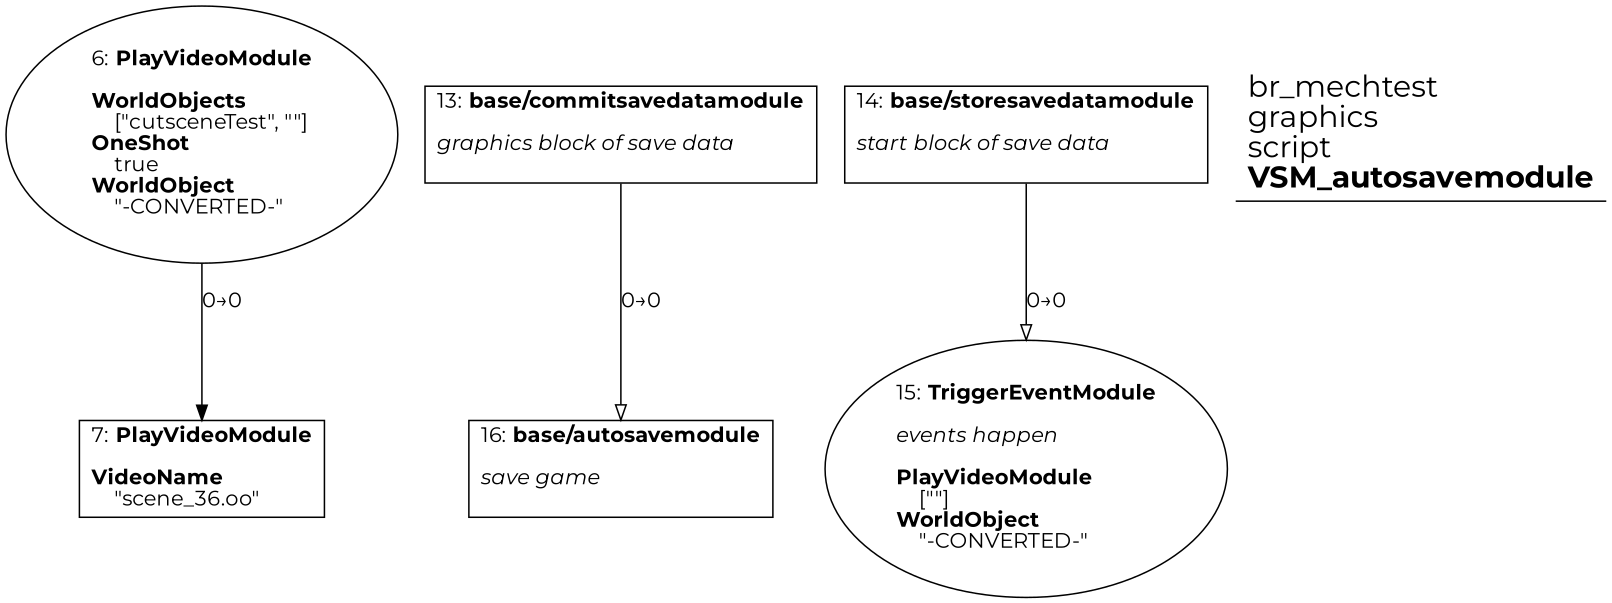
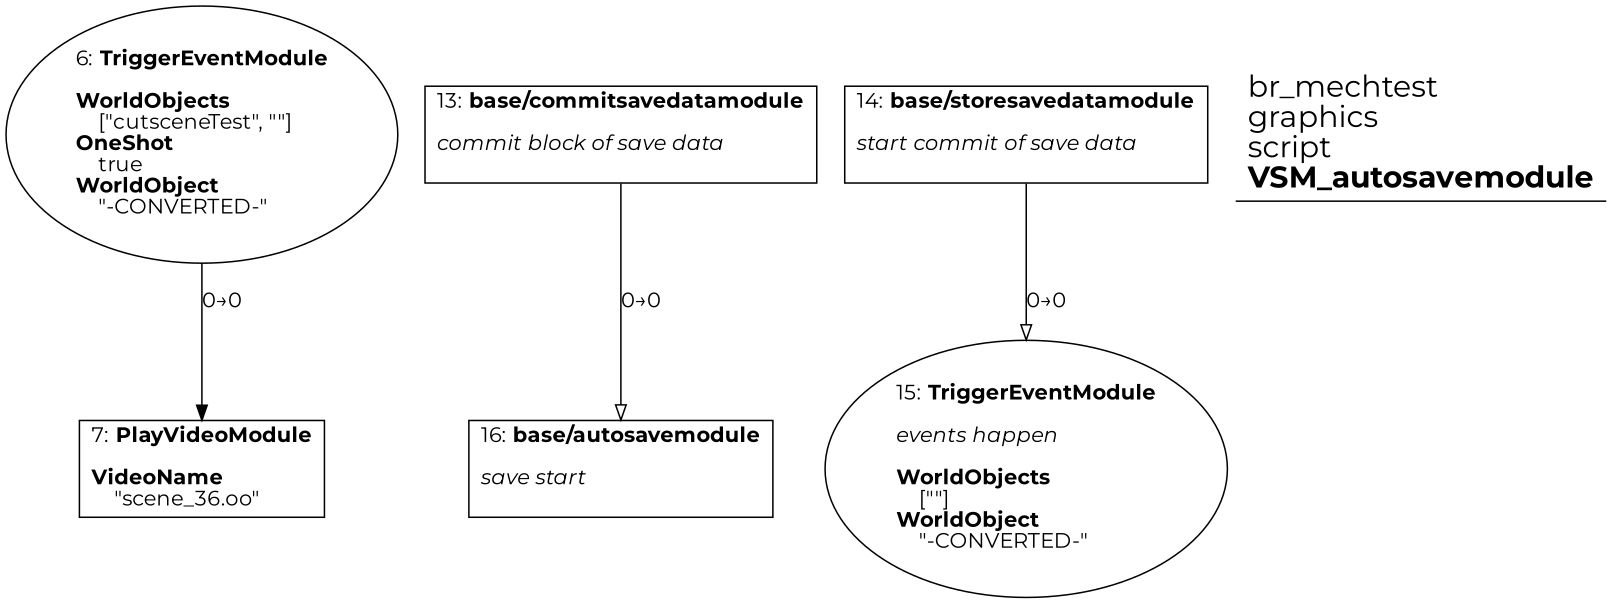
(214, 59) -> (214, 59)
(586, 144) -> (581, 144)
(984, 144) -> (997, 144)
(541, 478) -> (534, 478)
(994, 478) -> (974, 478)
